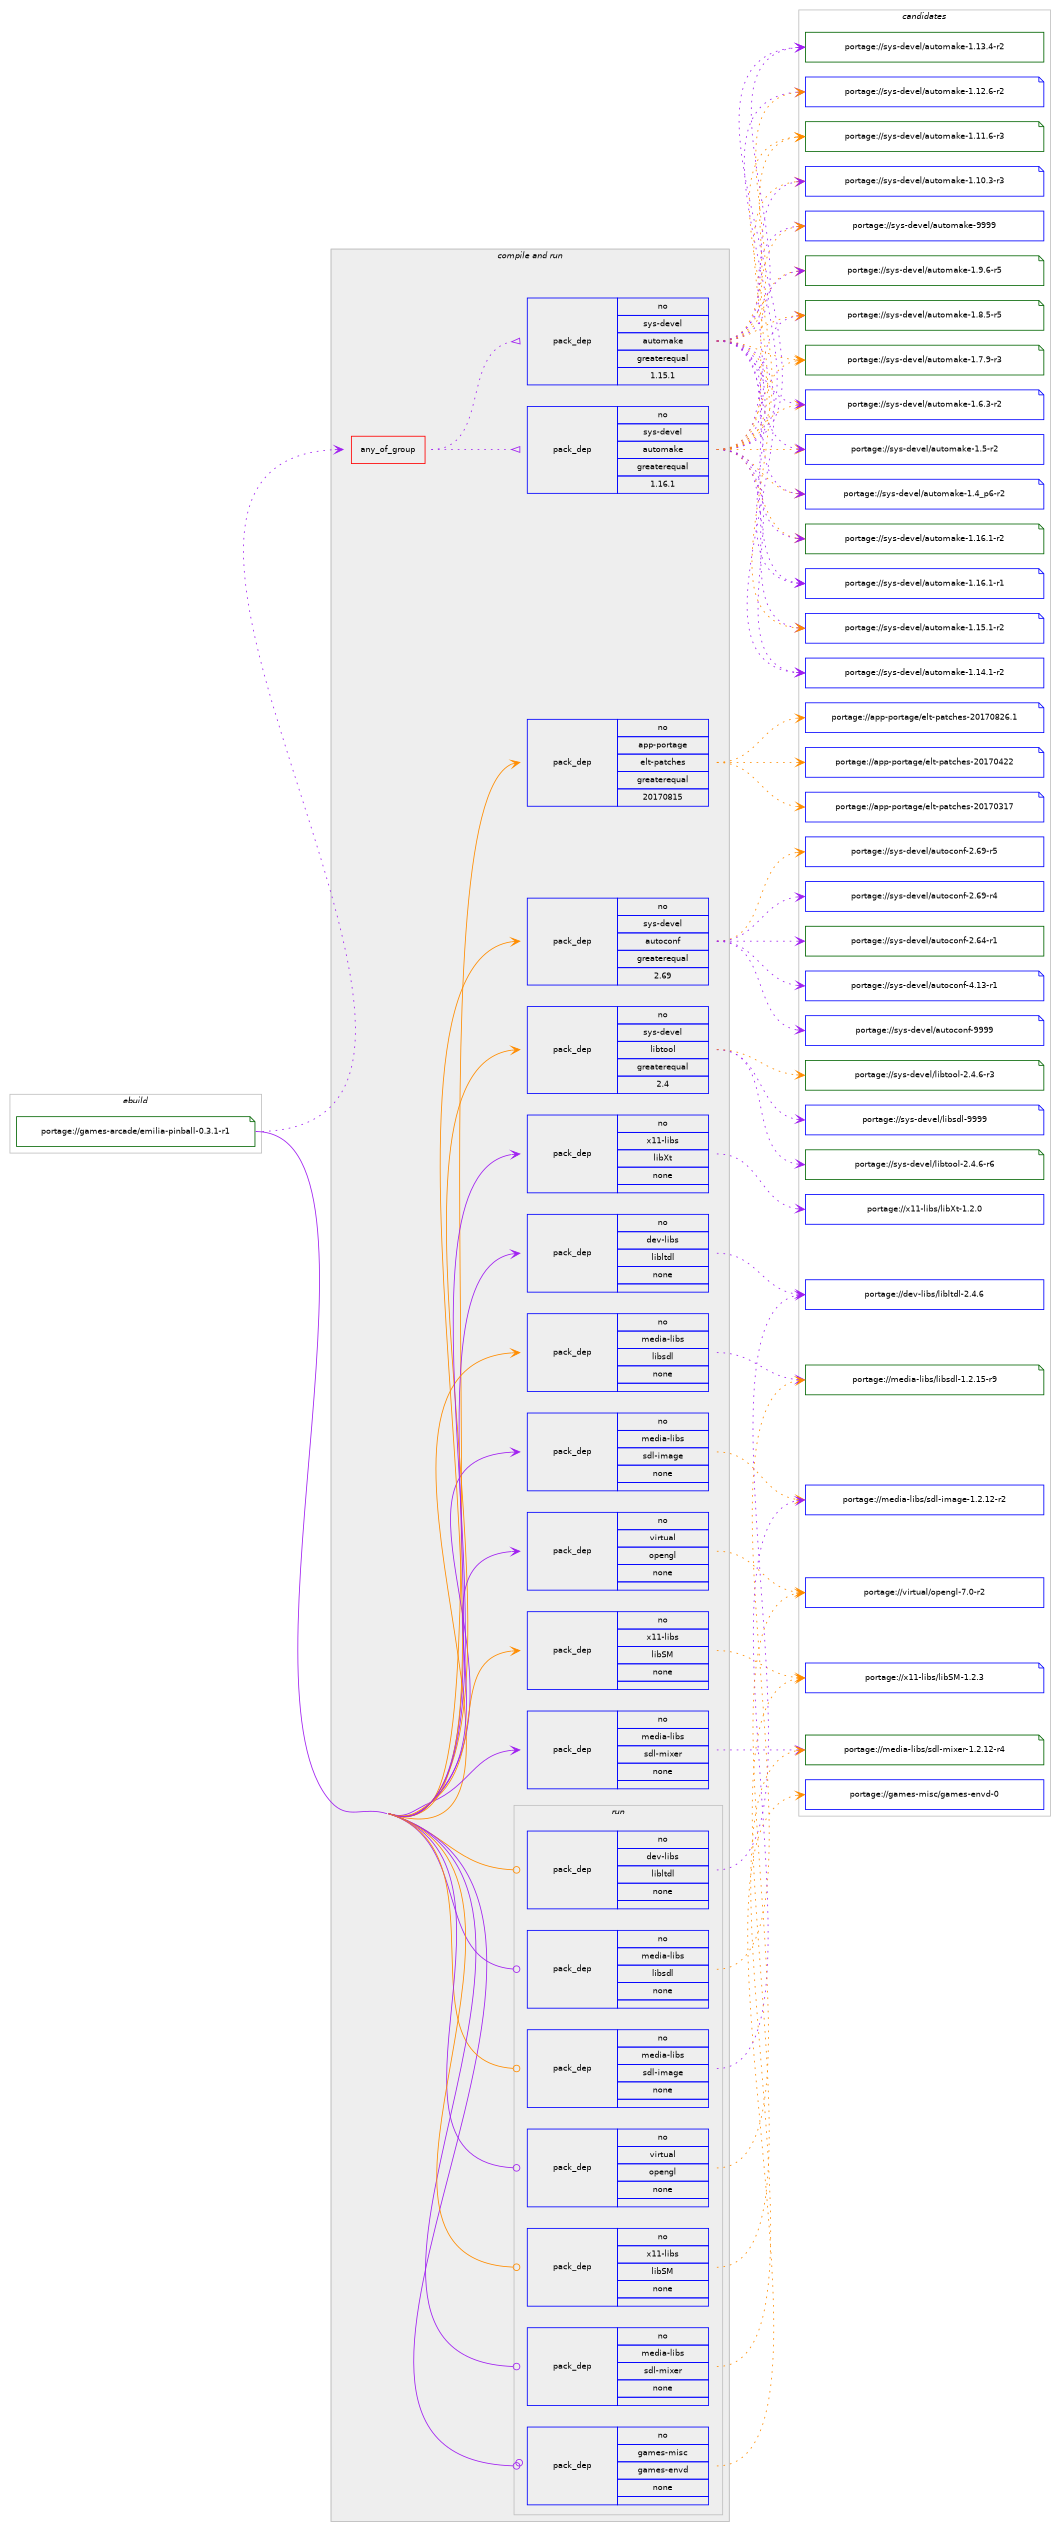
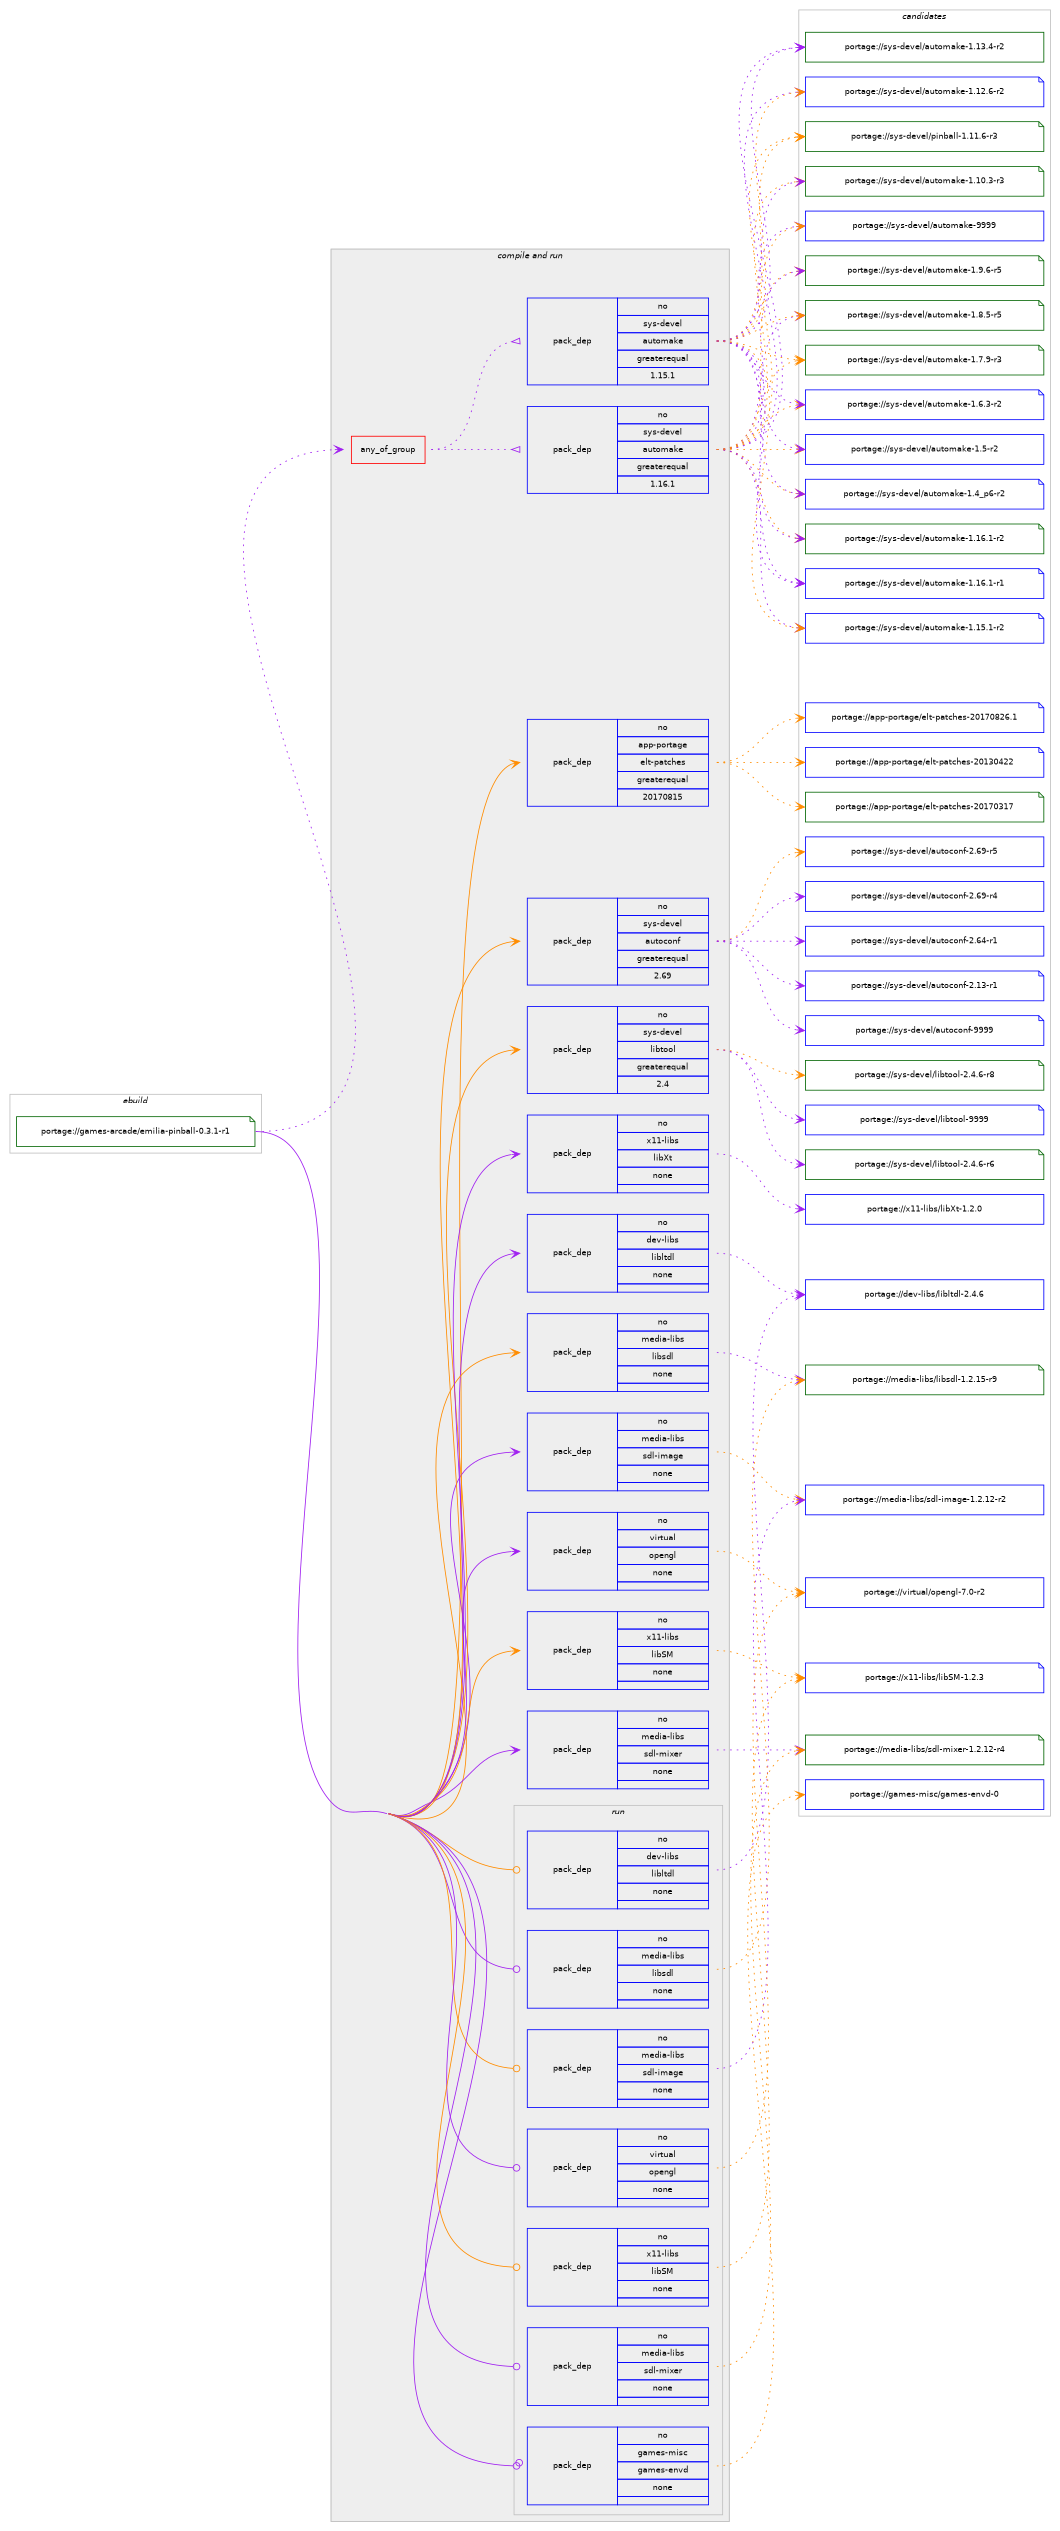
(925, 137) -> (925, 137)
(925, 181) -> (925, 181)
(925, 673) -> none
(925, 762) -> (925, 762)
(925, 807) -> (925, 807)
(925, 941) -> (925, 941)
(925, 986) -> (925, 986)
(925, 1075) -> (925, 1075)
(925, 1120) -> (925, 1120)
